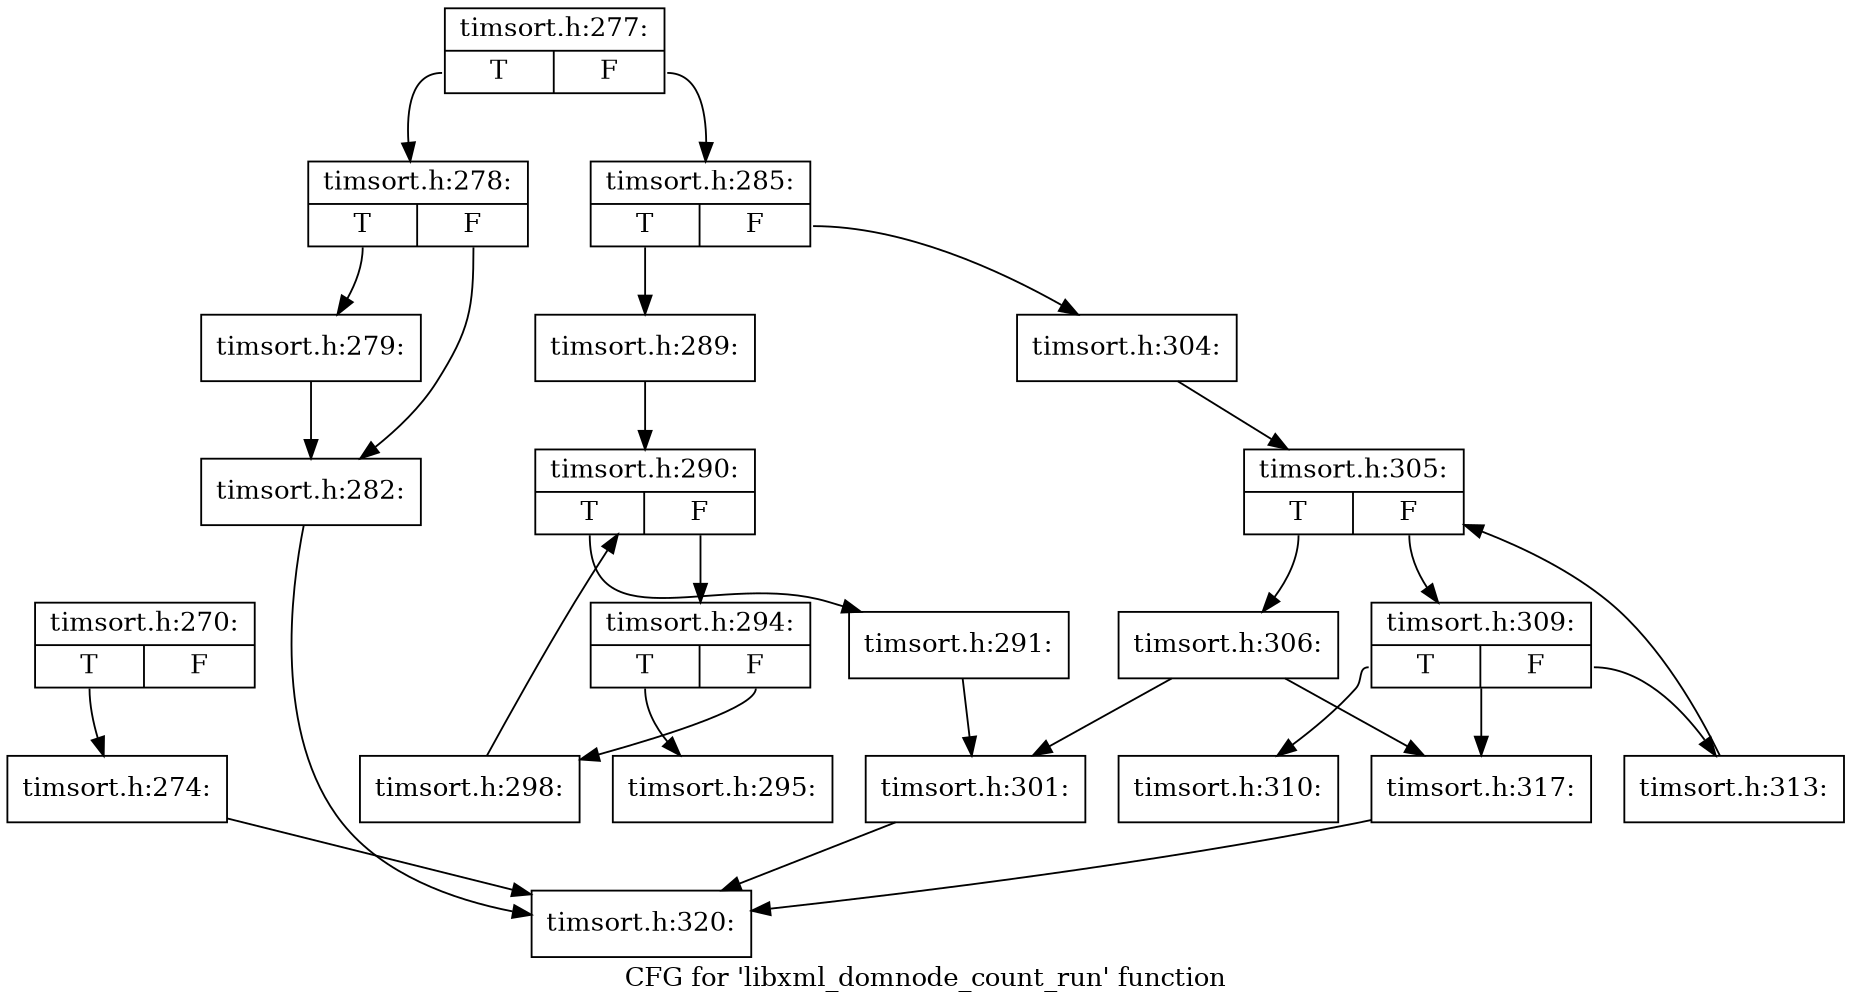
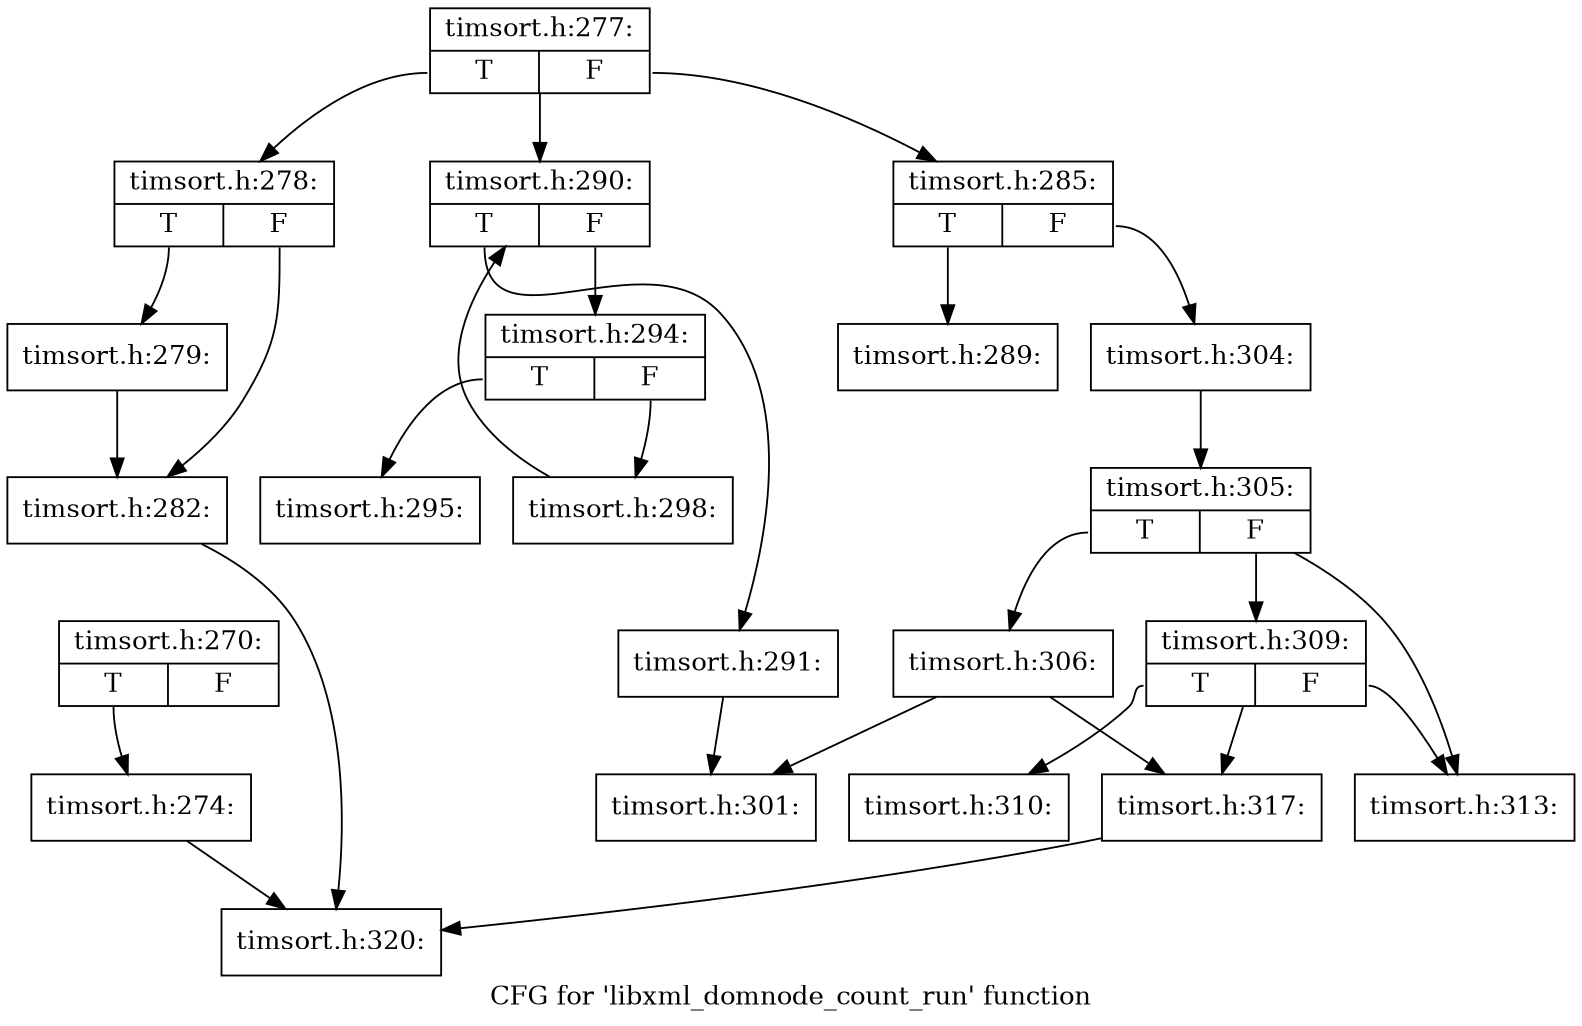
(645, 406) -> (540, 118)
(1626, 617) -> (1396, 636)
(818, 853) -> none
